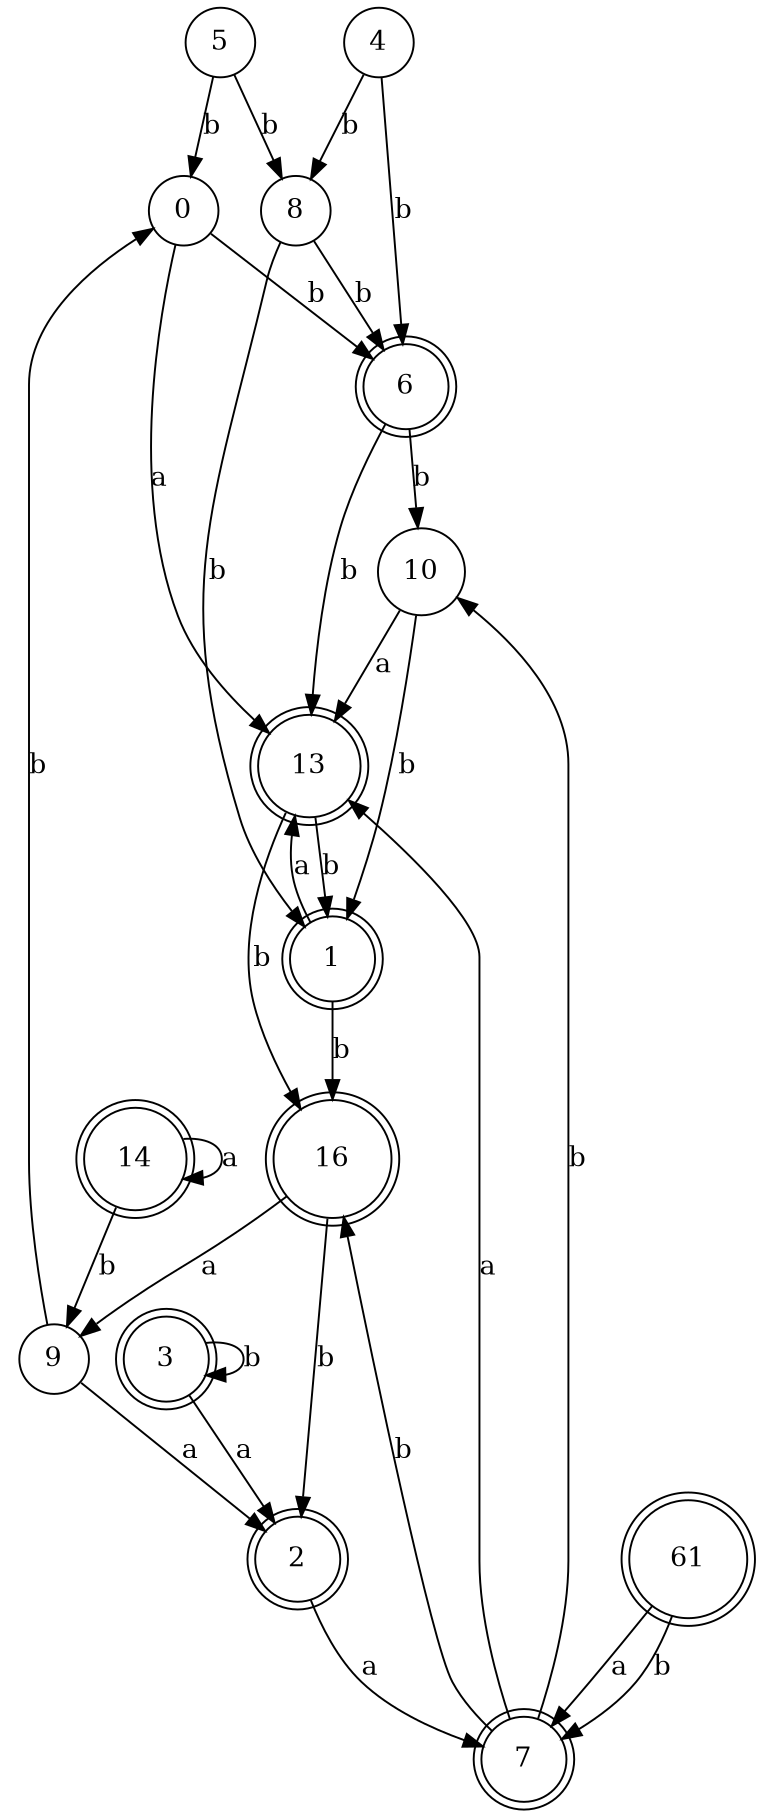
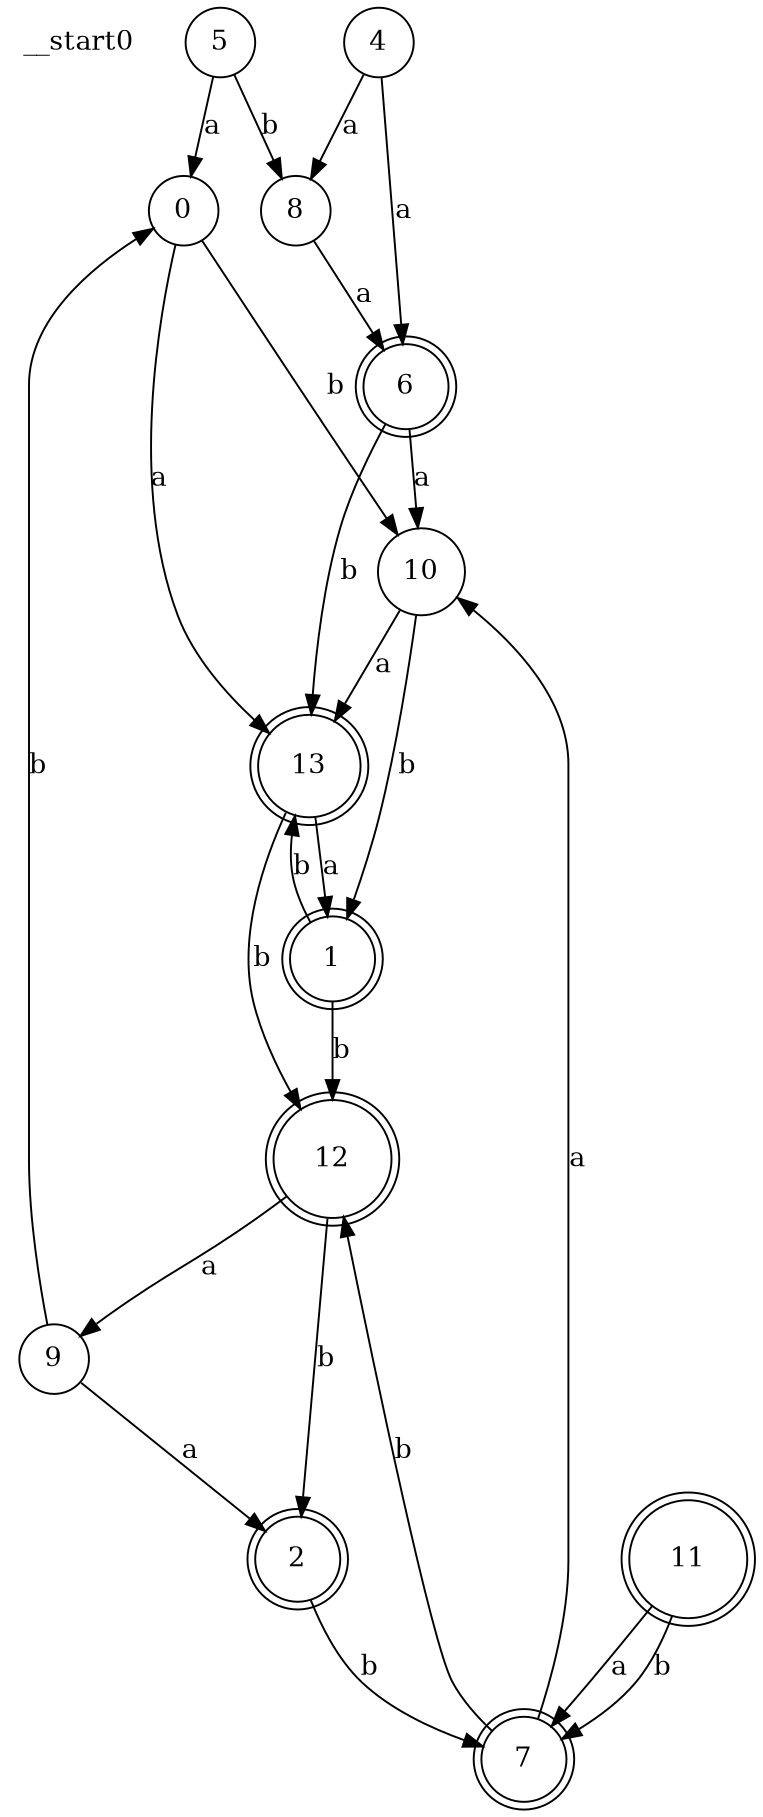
none -> (79, 43)
(213, 127) -> (213, 127)
(351, 127) -> (351, 127)
(404, 211) -> (404, 211)
(284, 290) -> (294, 380)
(364, 295) -> (364, 295)
(422, 478) -> (422, 478)
(205, 581) -> none
(303, 867) -> (303, 867)
(332, 867) -> (332, 867)
(135, 1159) -> none
(333, 1159) -> (333, 1159)
(578, 1159) -> (578, 1159)
(479, 1246) -> none
(166, 1359) -> none
(688, 1559) -> (688, 1559)
(370, 1667) -> (370, 1667)
